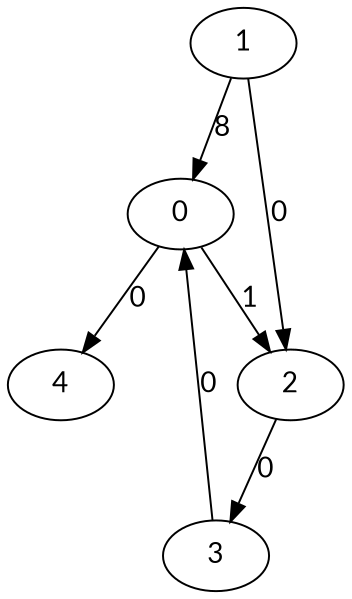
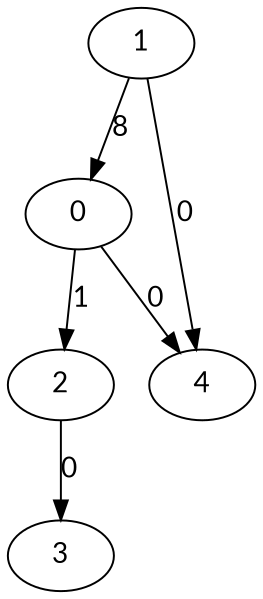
(266, 204) -> (170, 204)
(199, 395) -> none
